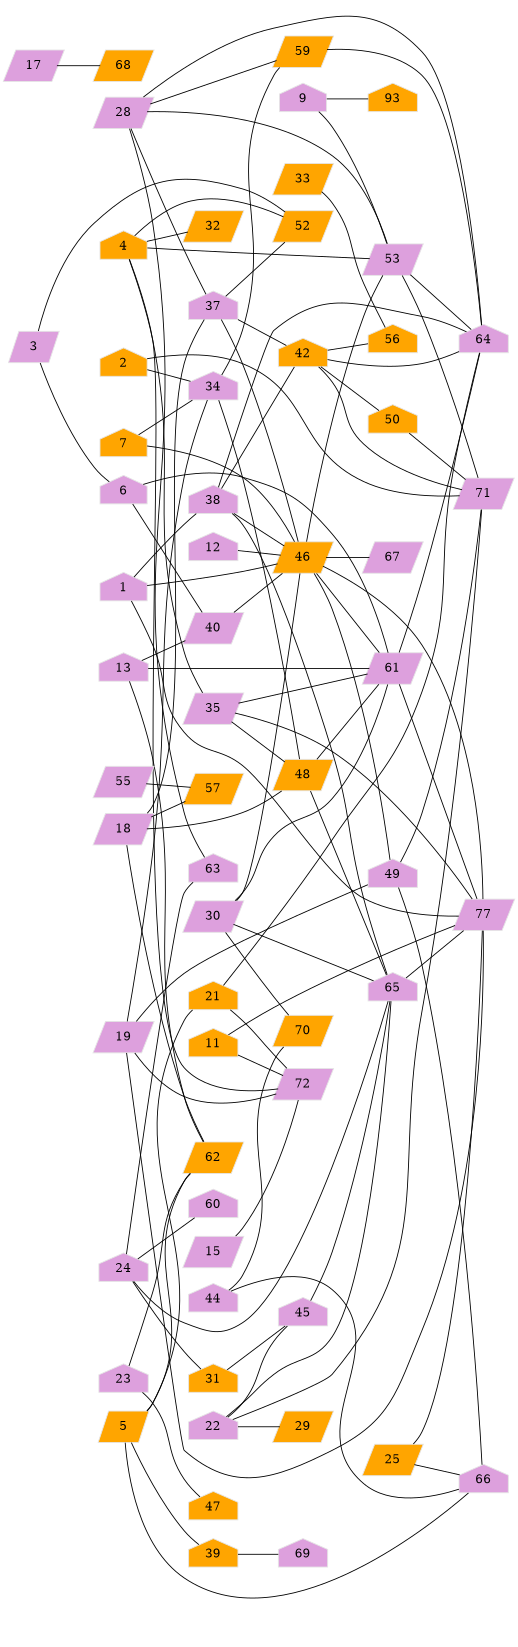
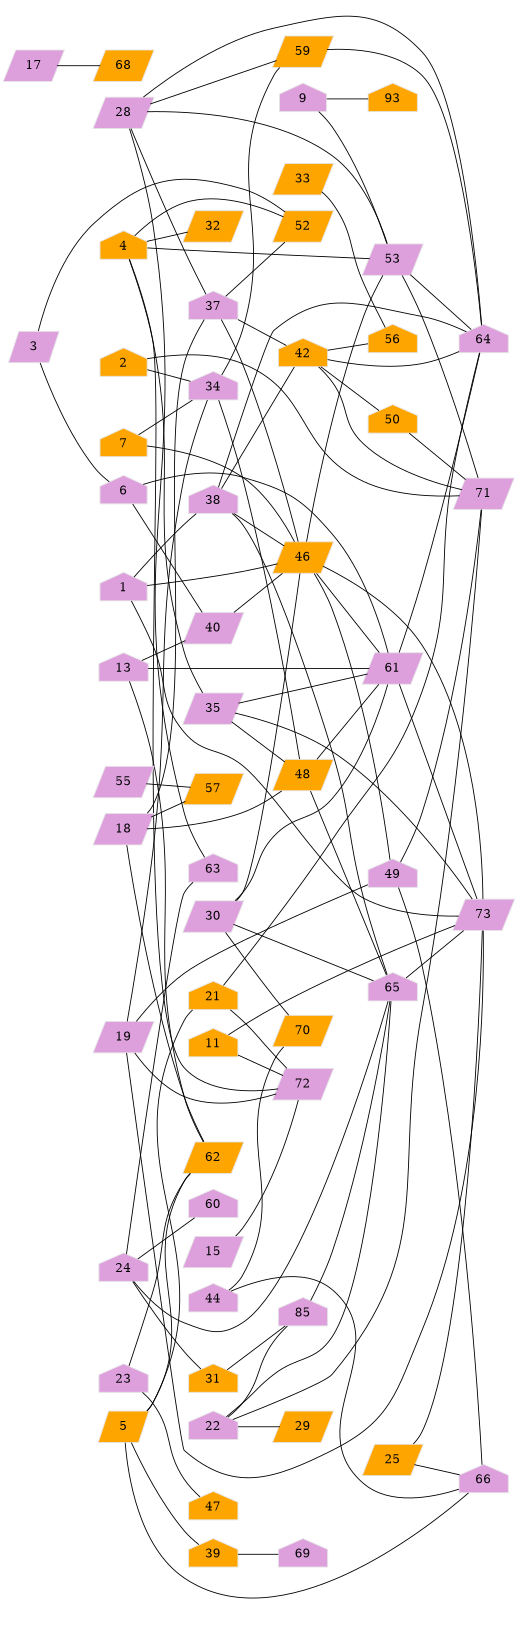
(213, 548) -> none
(393, 558) -> none
(484, 915) -> (484, 915)
(303, 1313) -> (303, 1313)
